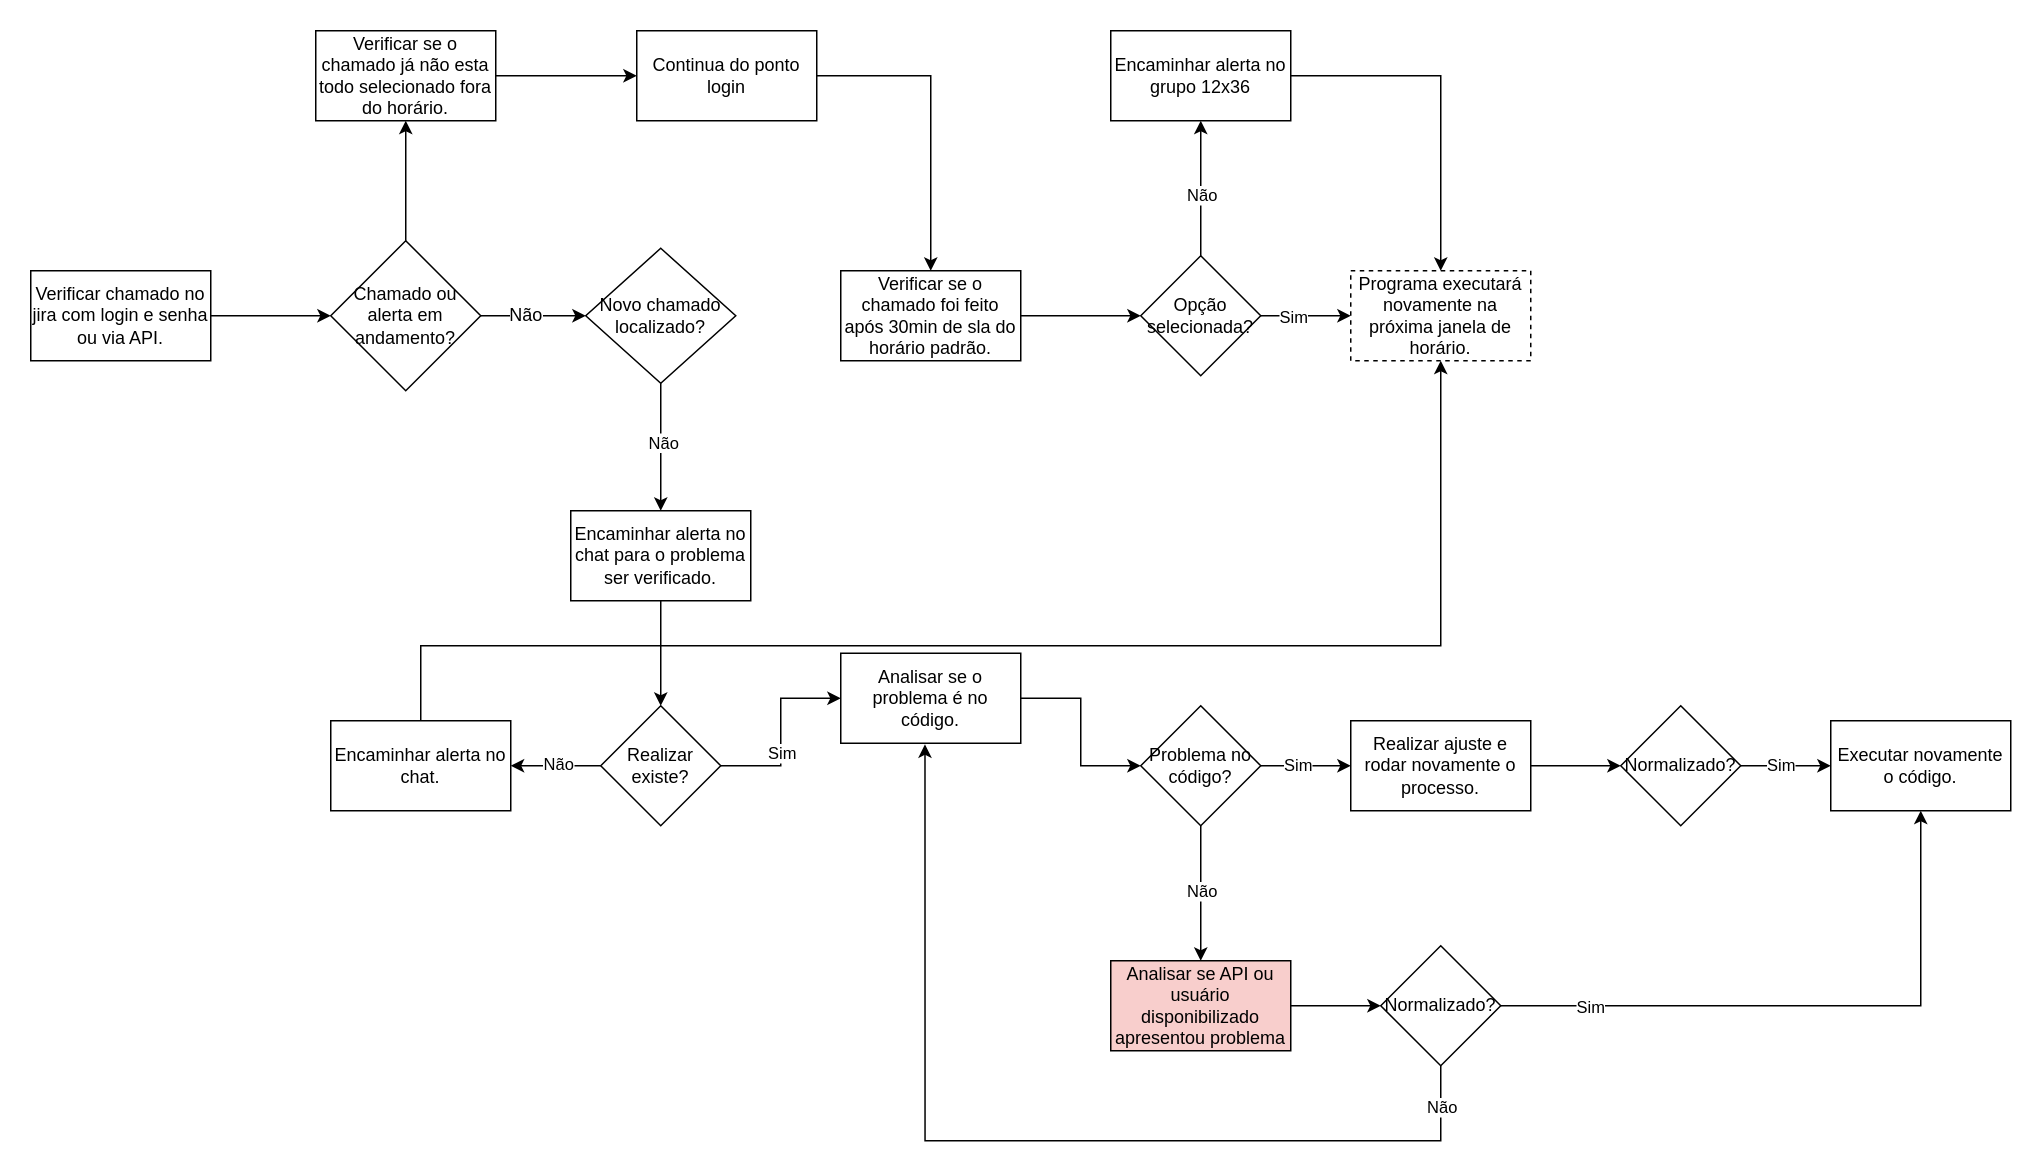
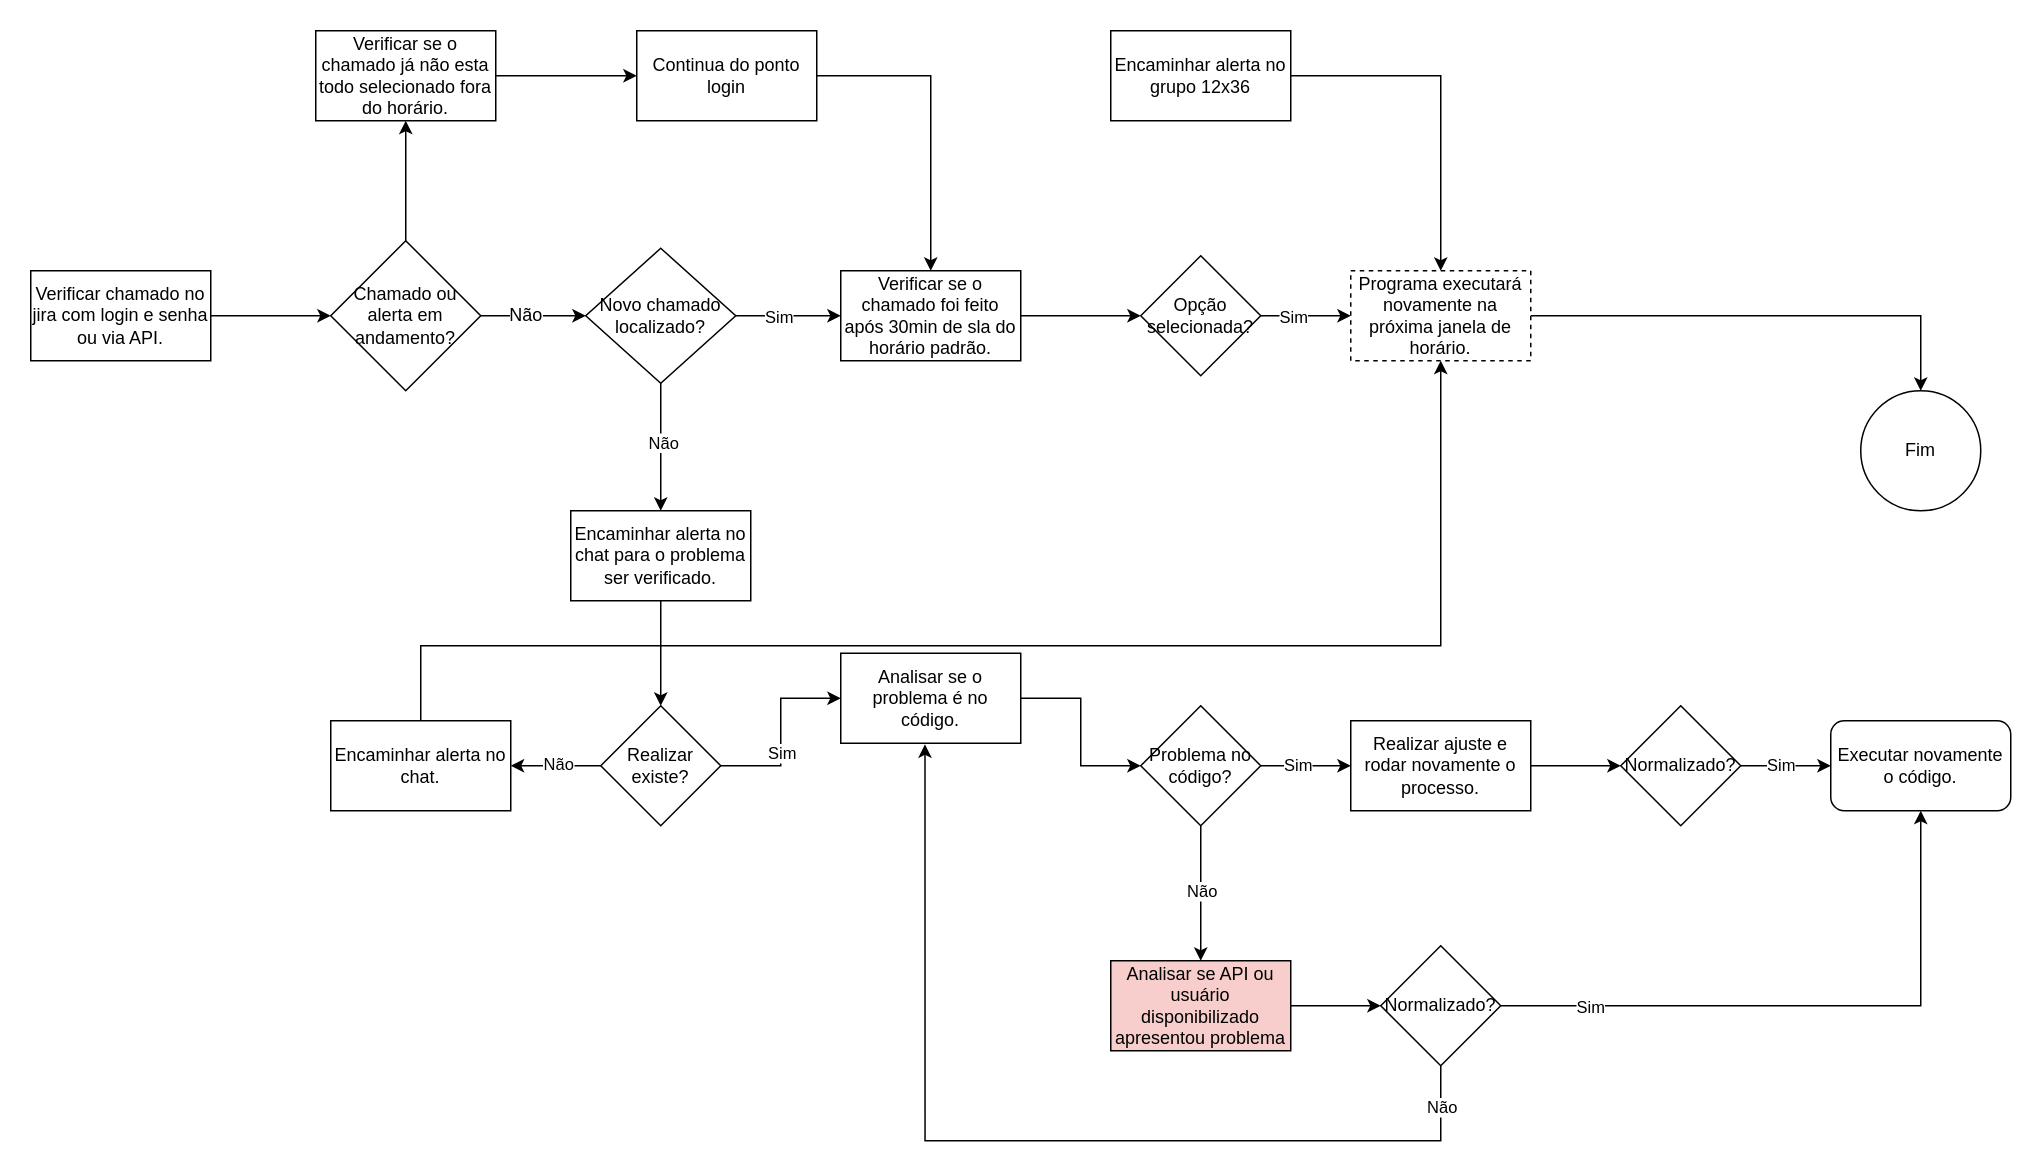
(1201, 194) -> none
none -> (783, 316)
none -> (1758, 316)
none -> (1921, 451)
(1921, 766) -> (1921, 766)
